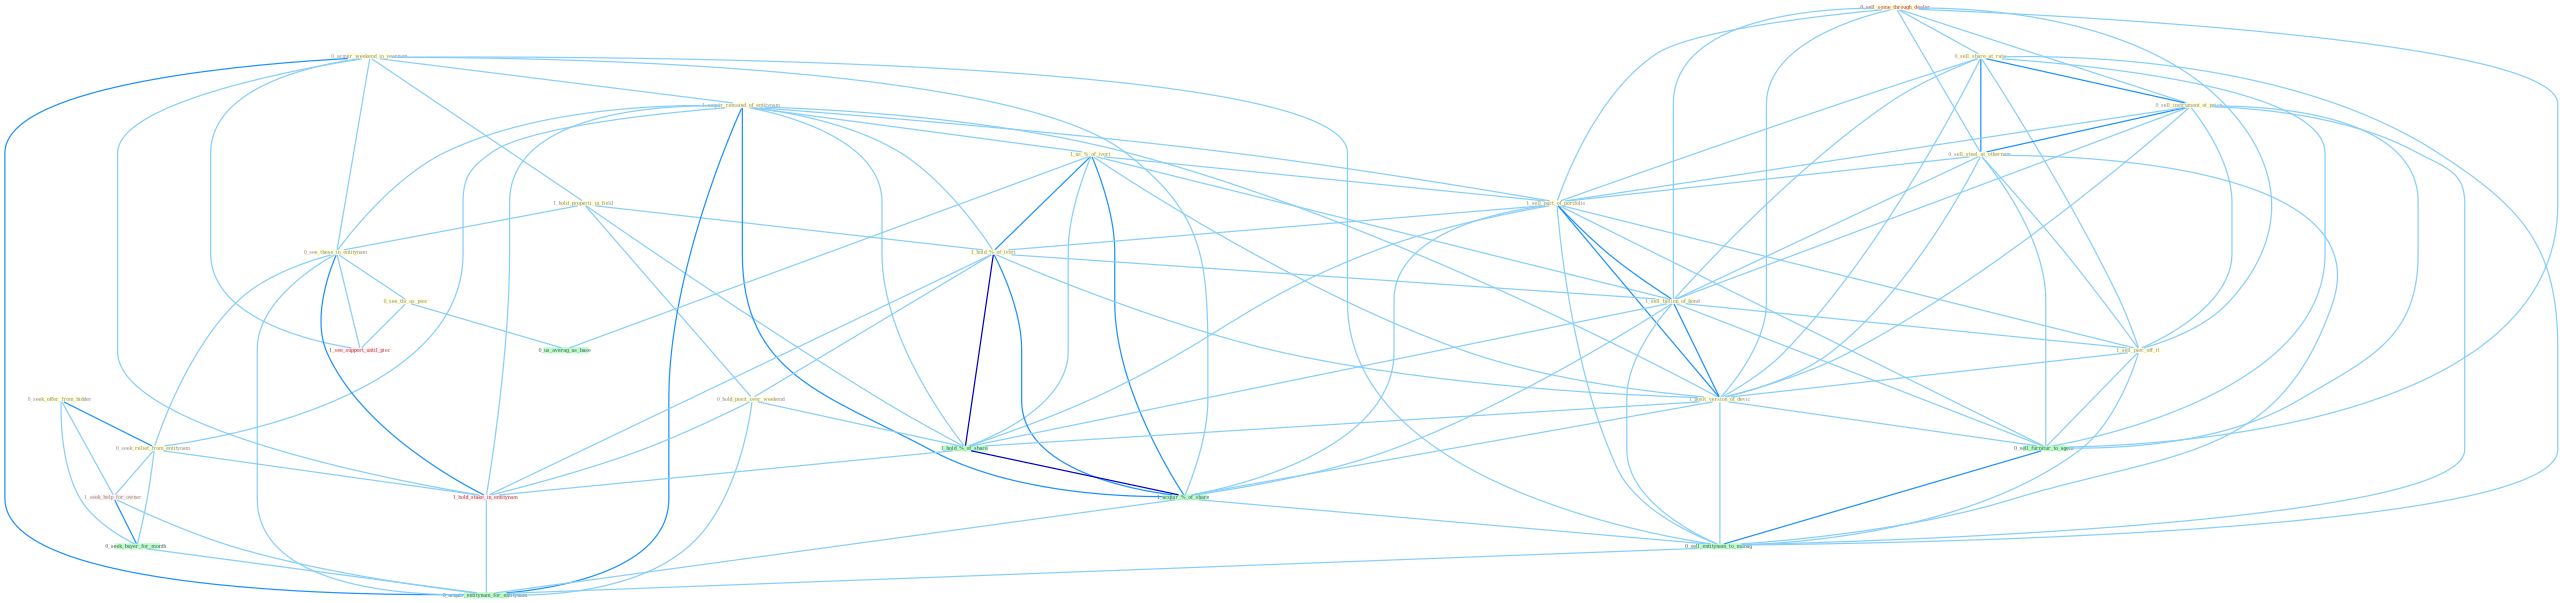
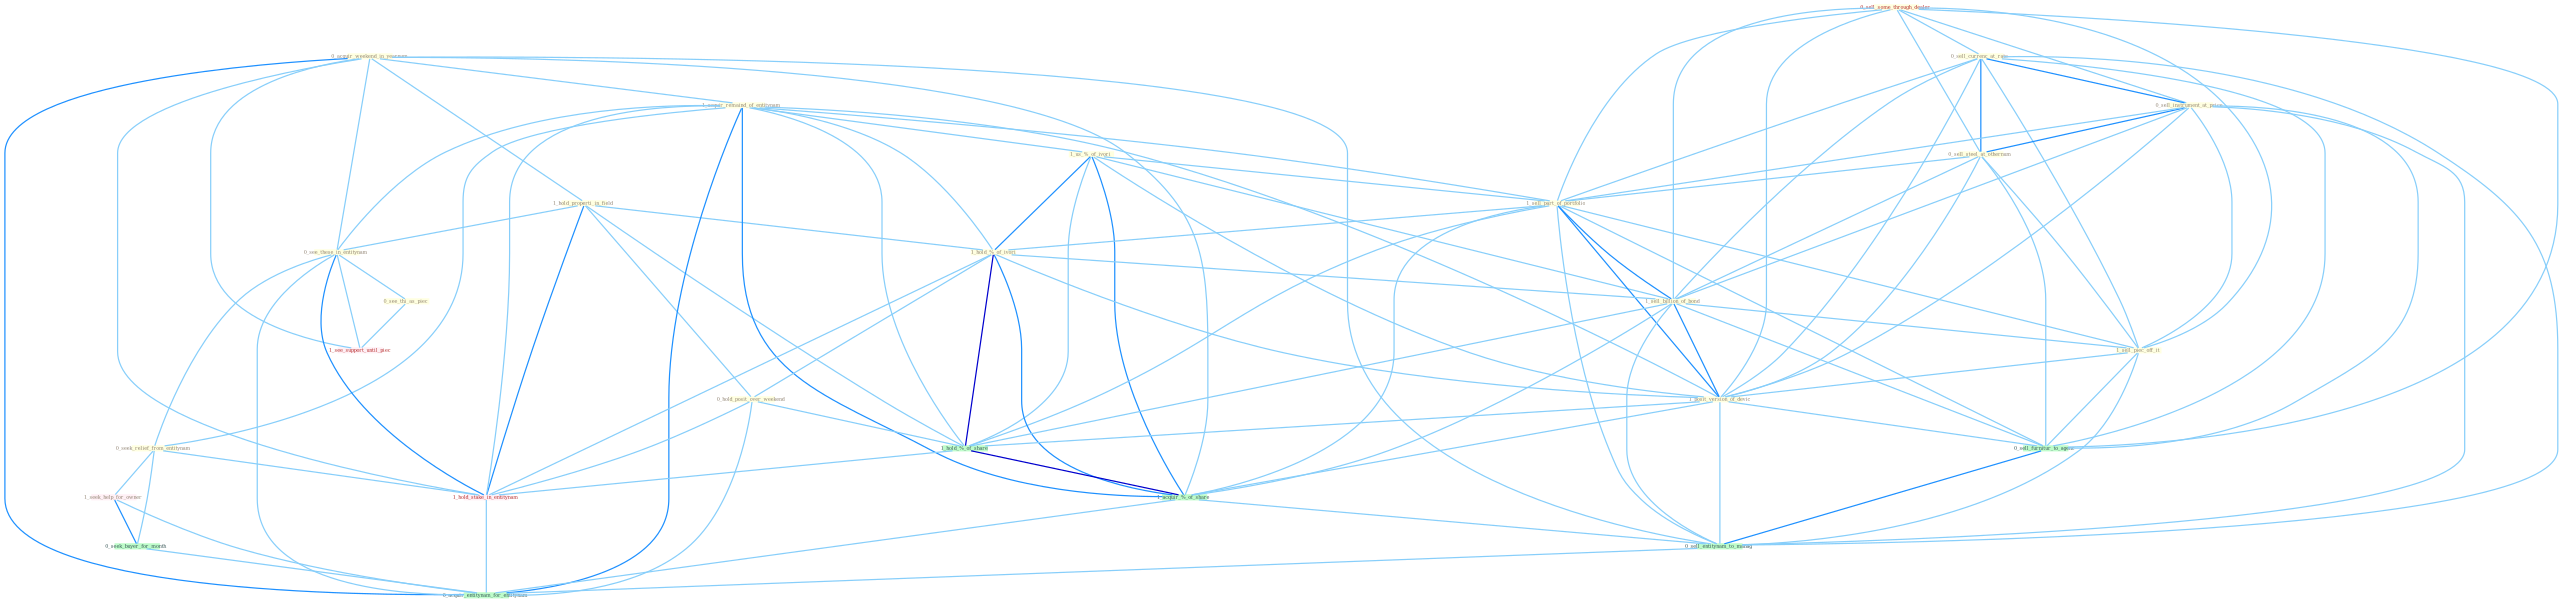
(1981, 56) -> (1981, 56)
none -> (532, 349)
(566, 350) -> none
(2282, 394) -> none
(61, 399) -> none
